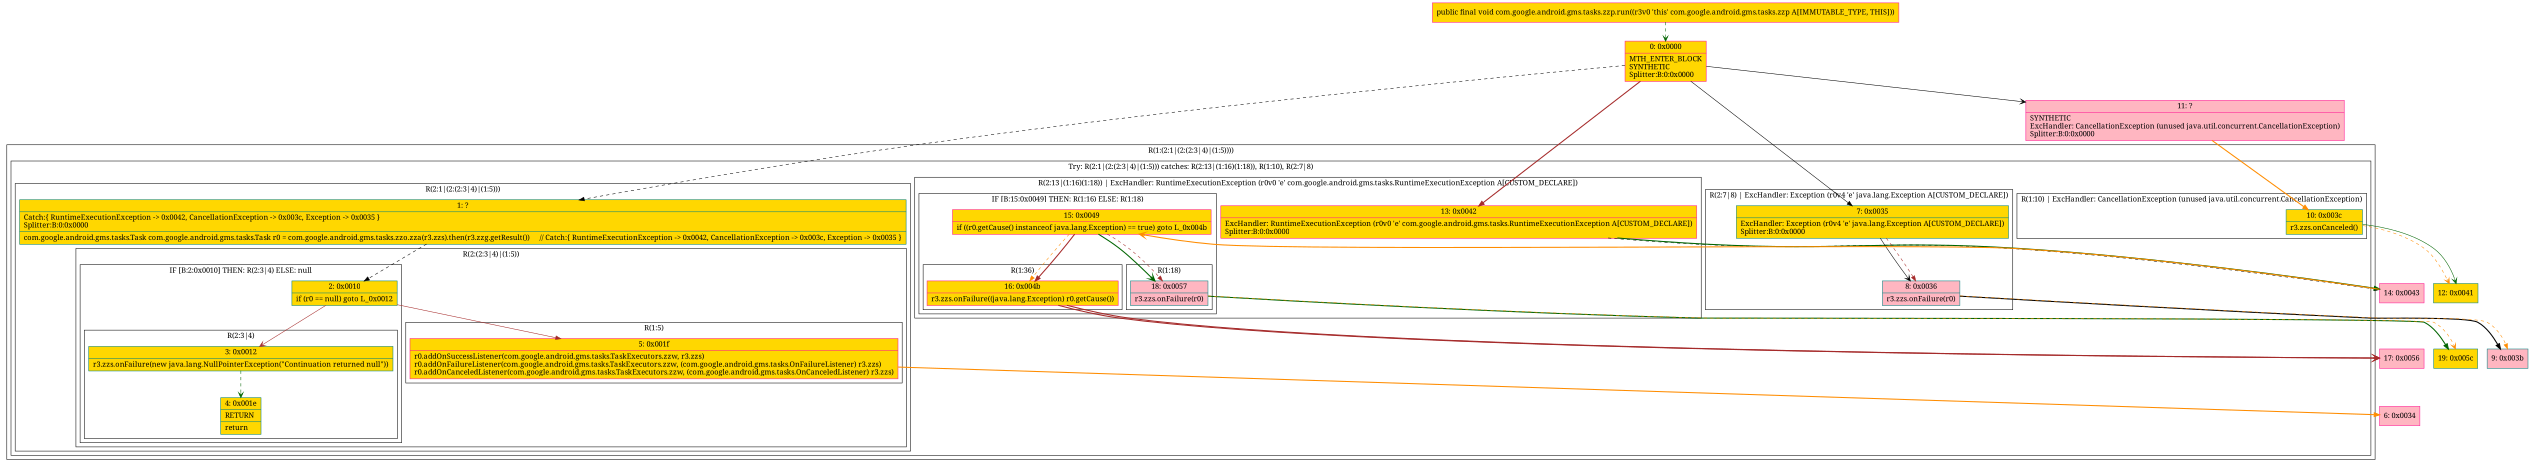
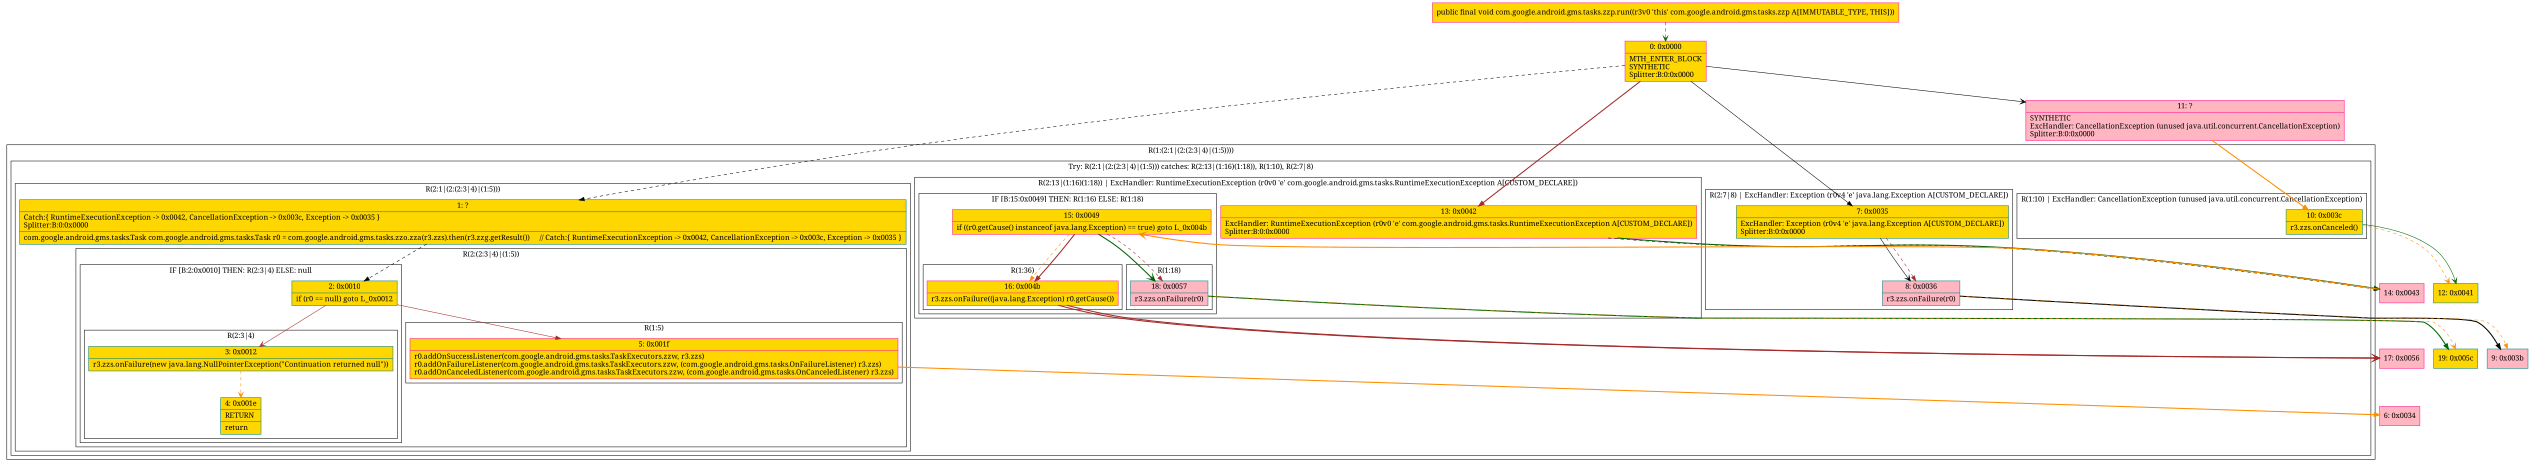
(241, 382) -> (241, 382)
